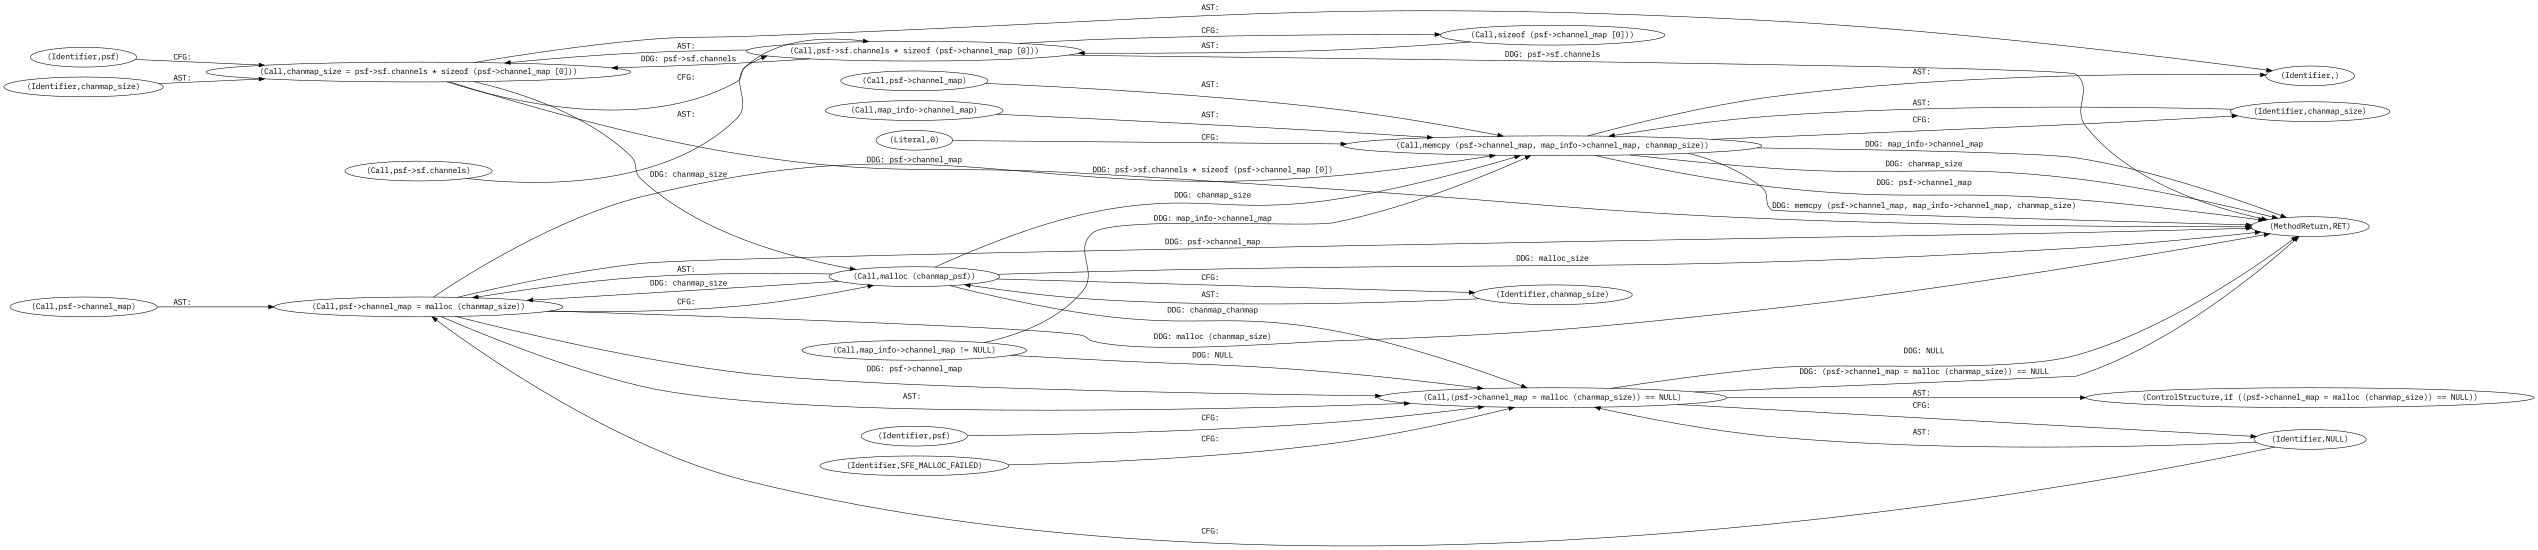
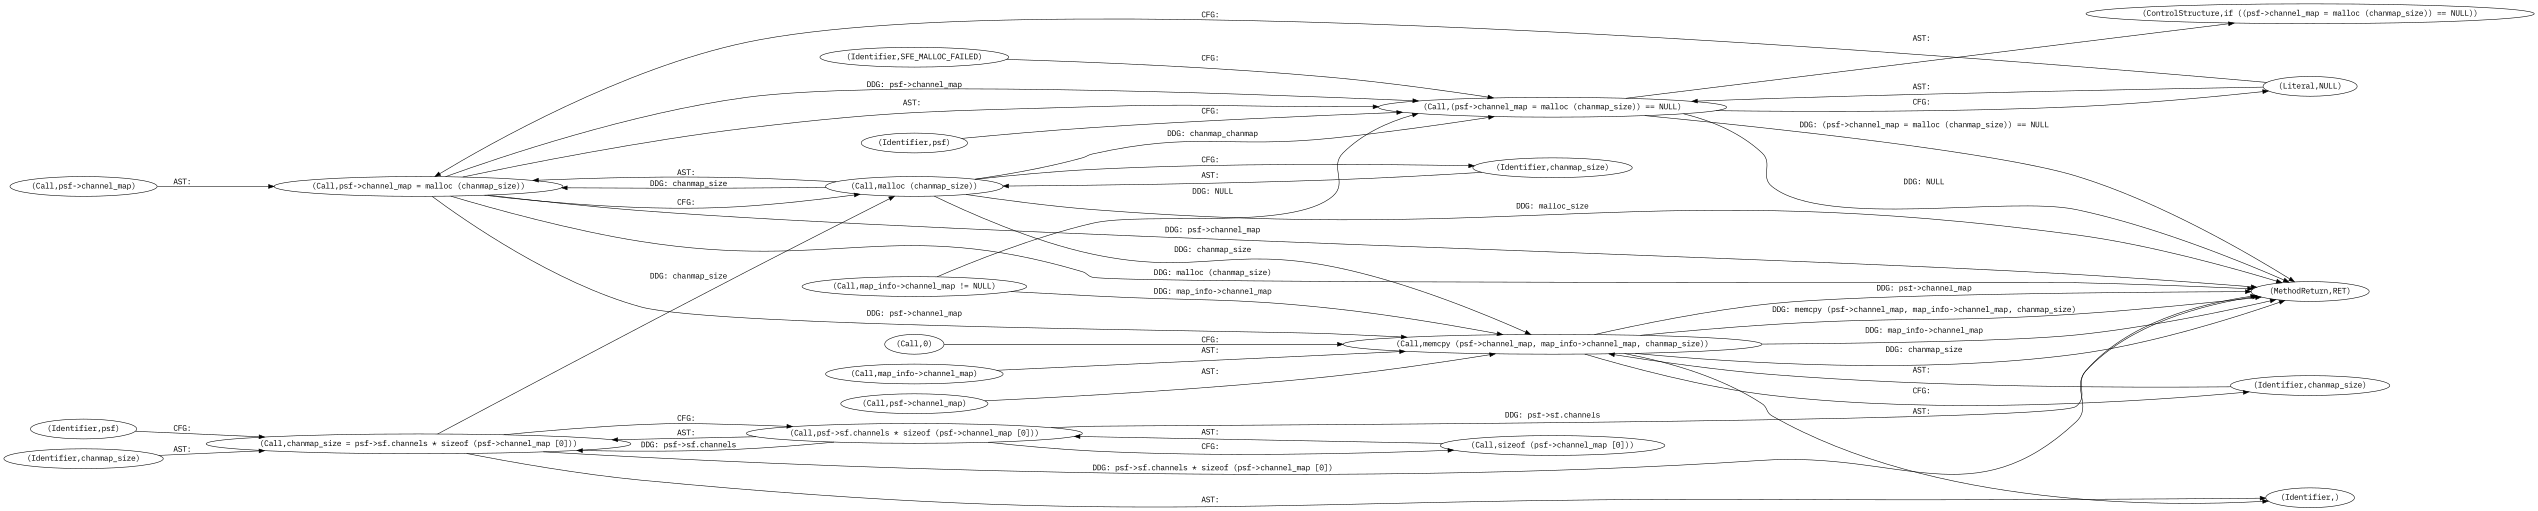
(914, 140) -> (914, 344)
(419, 171) -> none
(914, 277) -> (914, 186)
(2310, 439) -> (2310, 86)
